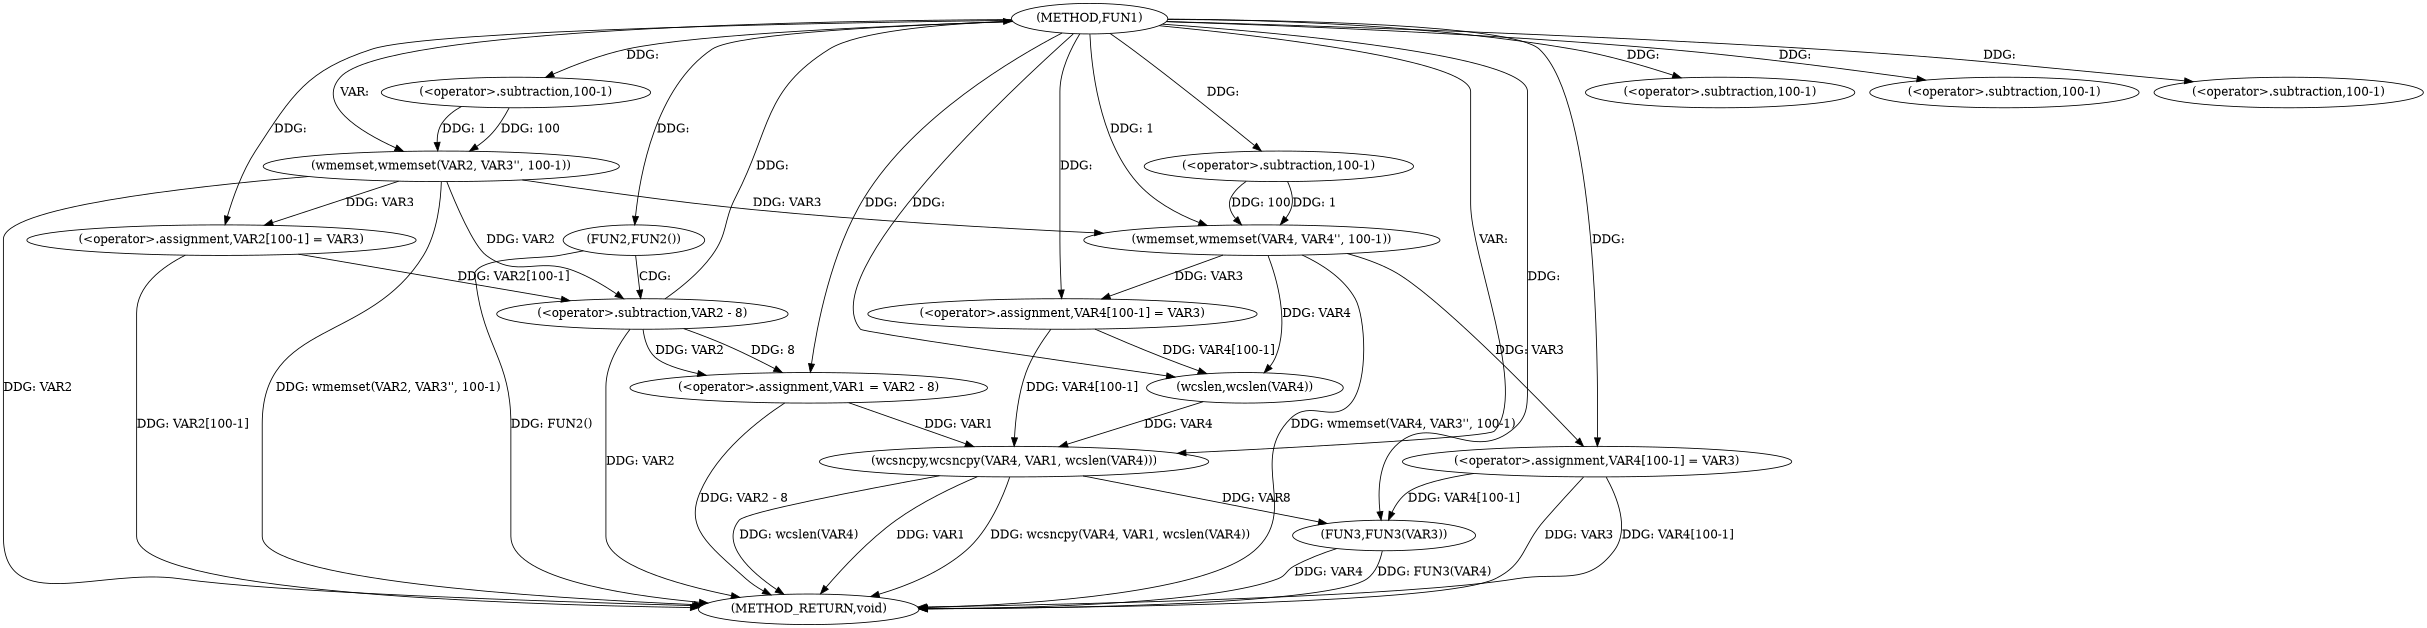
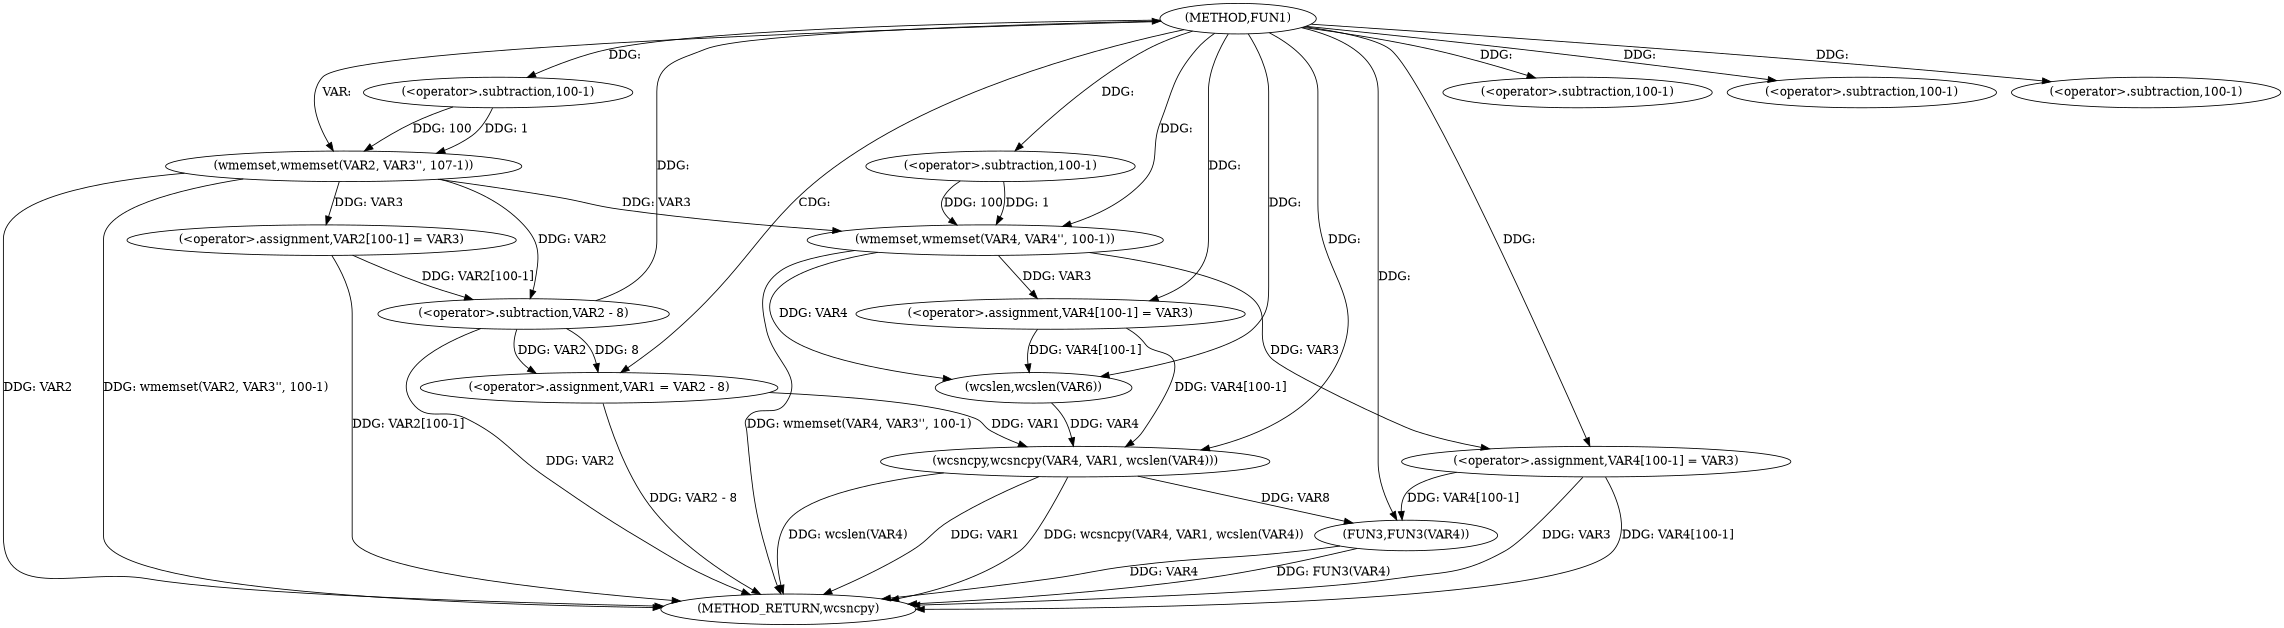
(489, 36) -> none
(1132, 129) -> (1178, 129)
(441, 166) -> (344, 166)
(883, 203) -> (817, 203)
(634, 240) -> none
(1496, 240) -> (1346, 240)
(1245, 388) -> (1034, 388)
(1384, 535) -> (1406, 535)
(809, 609) -> (788, 609)
